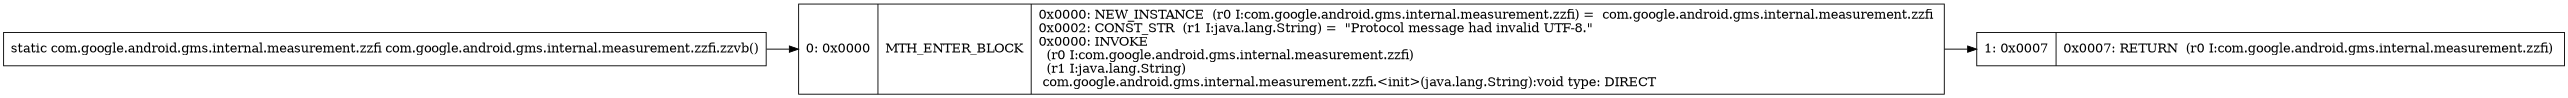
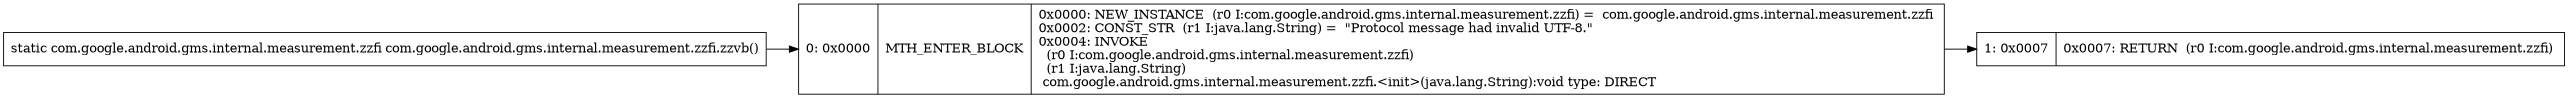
(1097, 42) -> (1097, 42)
